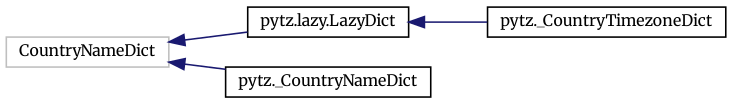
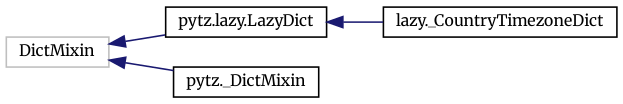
(607, 22) -> (500, 22)
(88, 52) -> (58, 52)
(328, 82) -> (246, 82)
